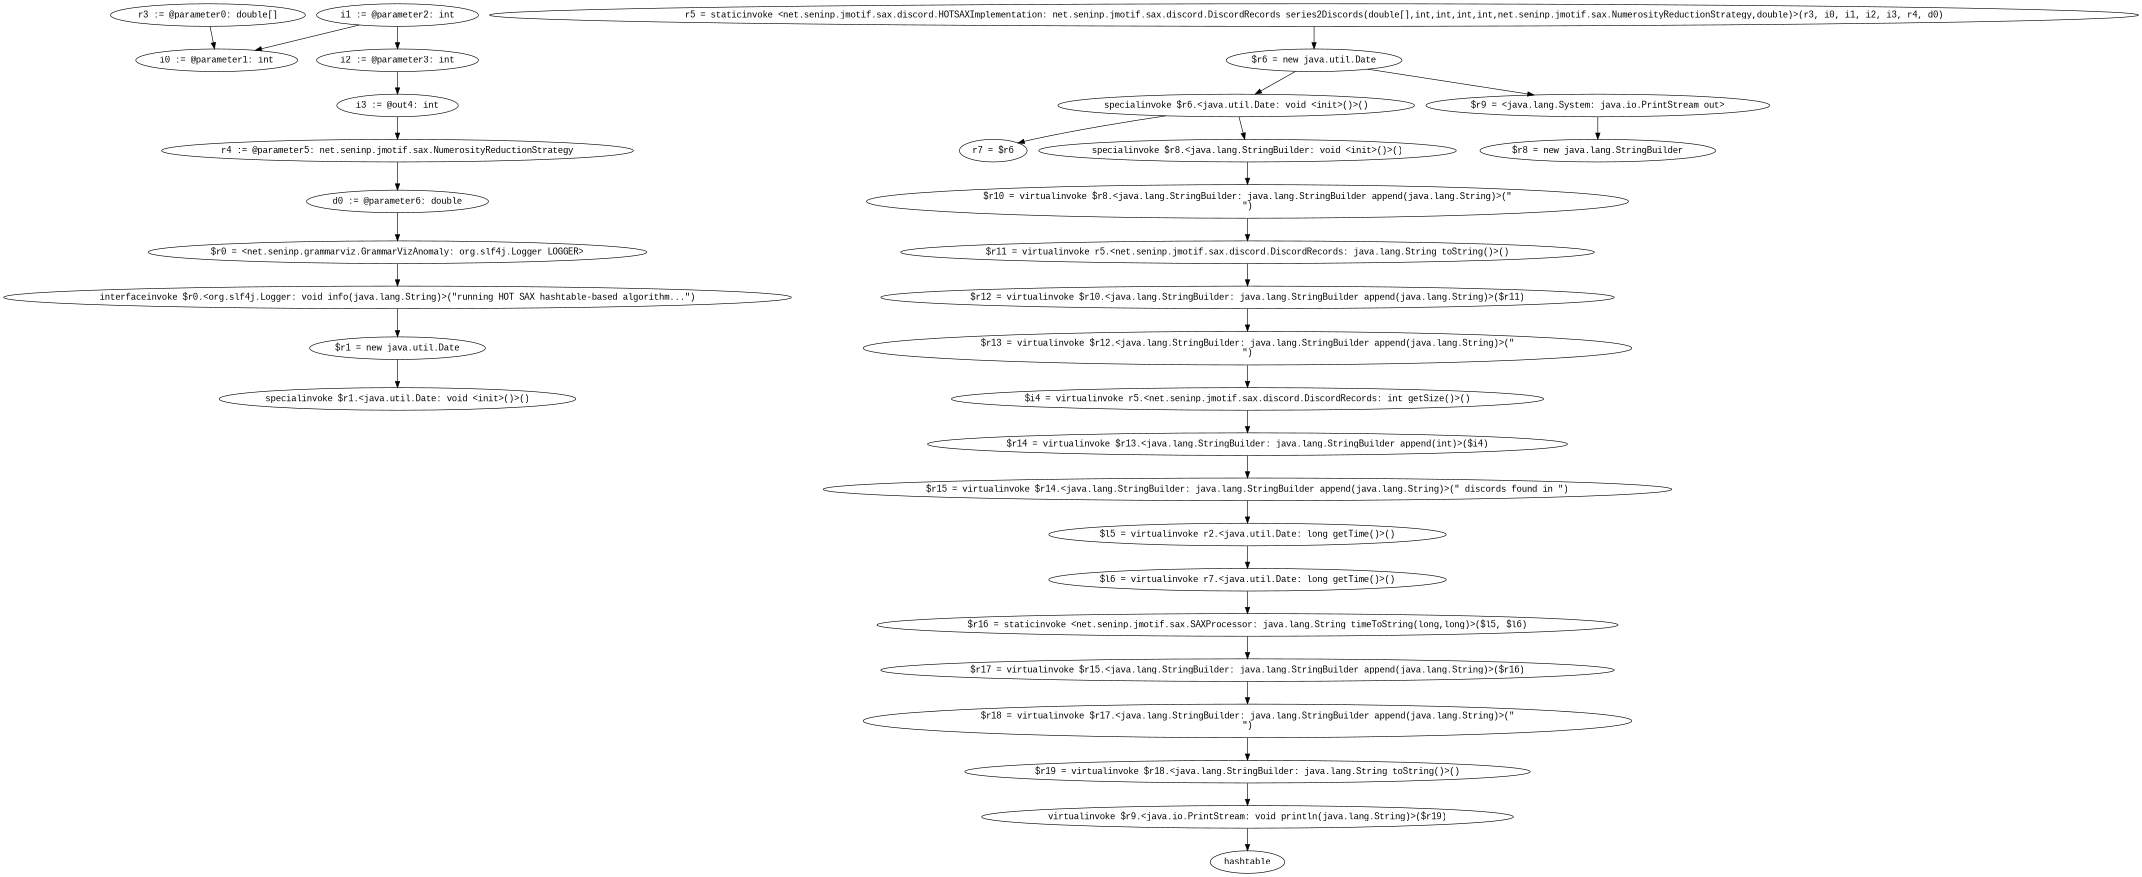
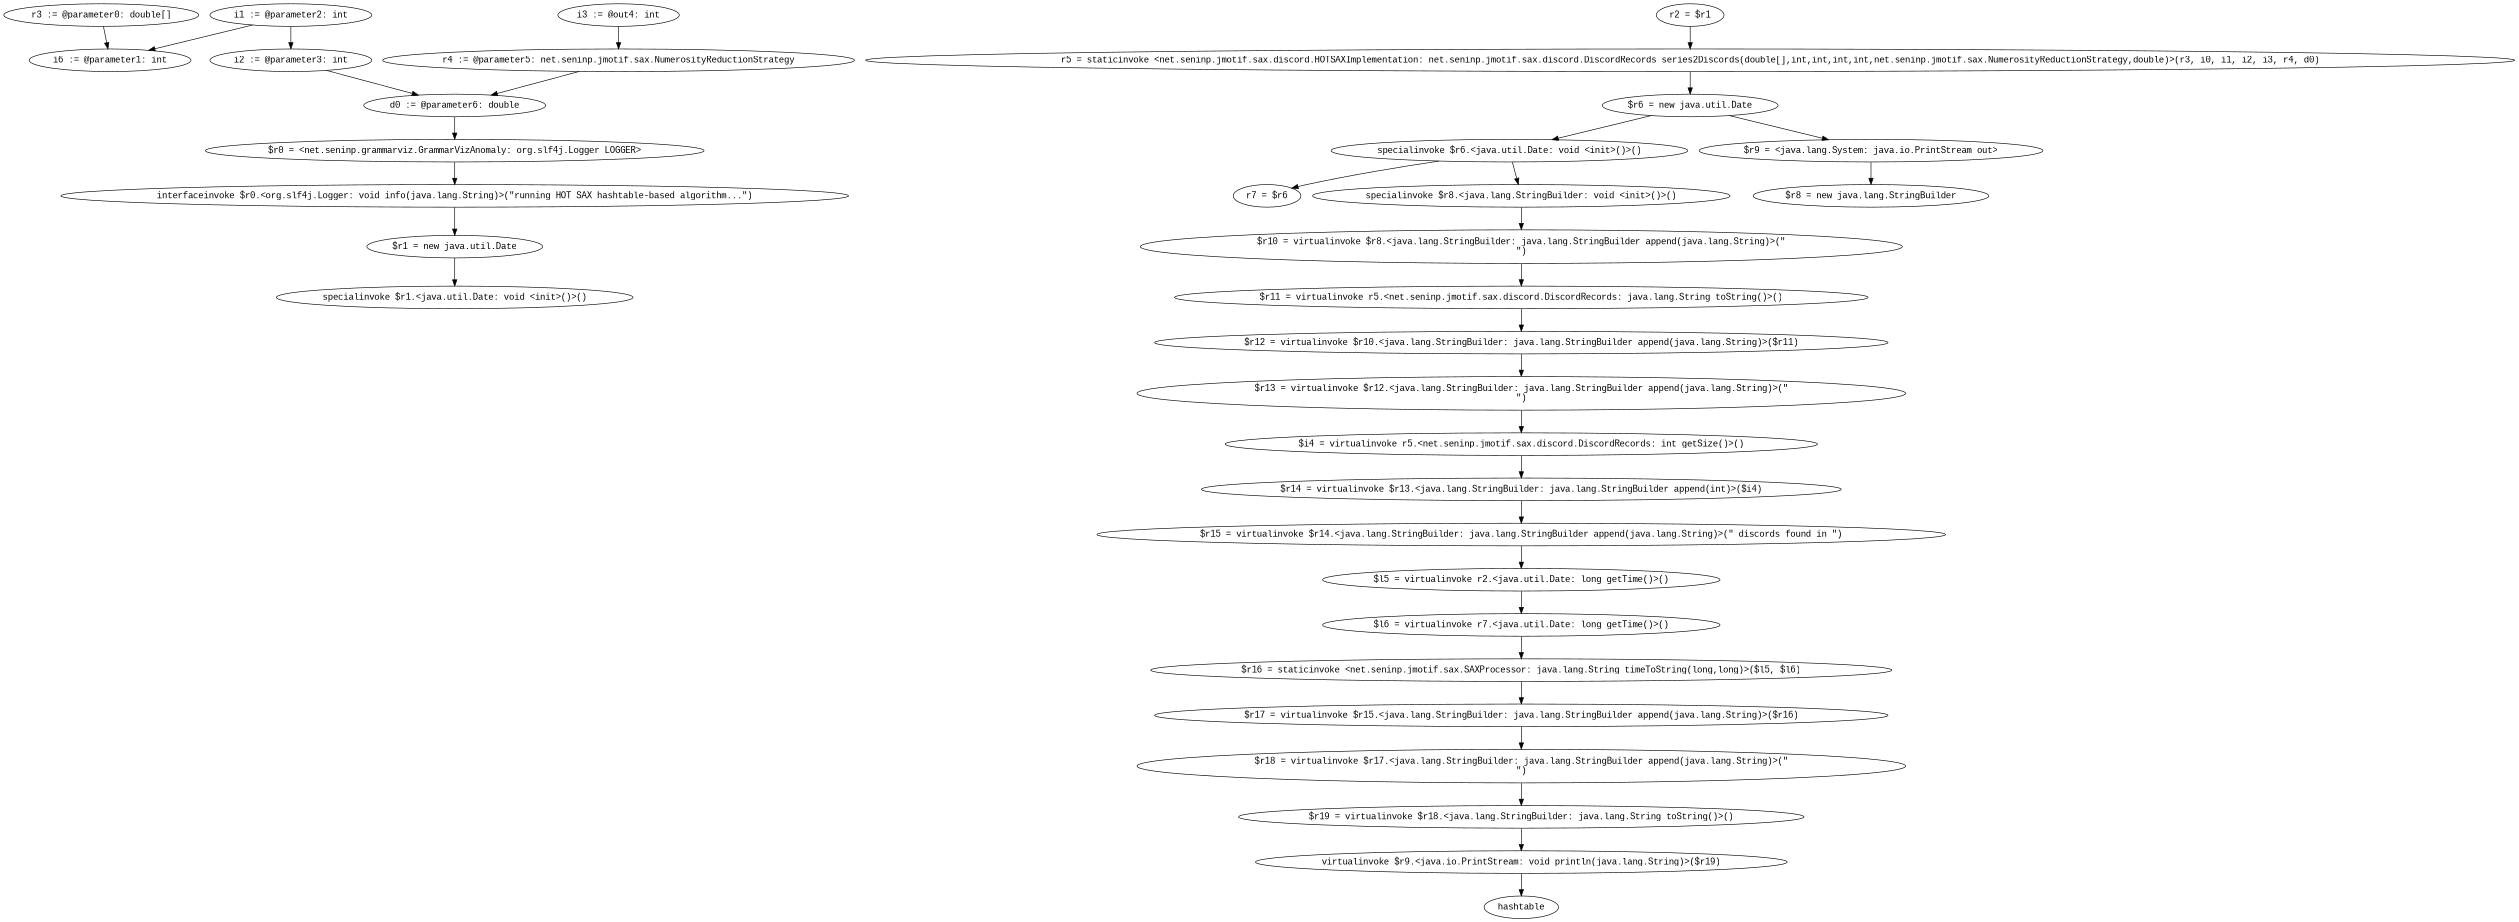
none -> (1690, 15)
(217, 60) -> (110, 60)
(398, 80) -> (369, 82)
